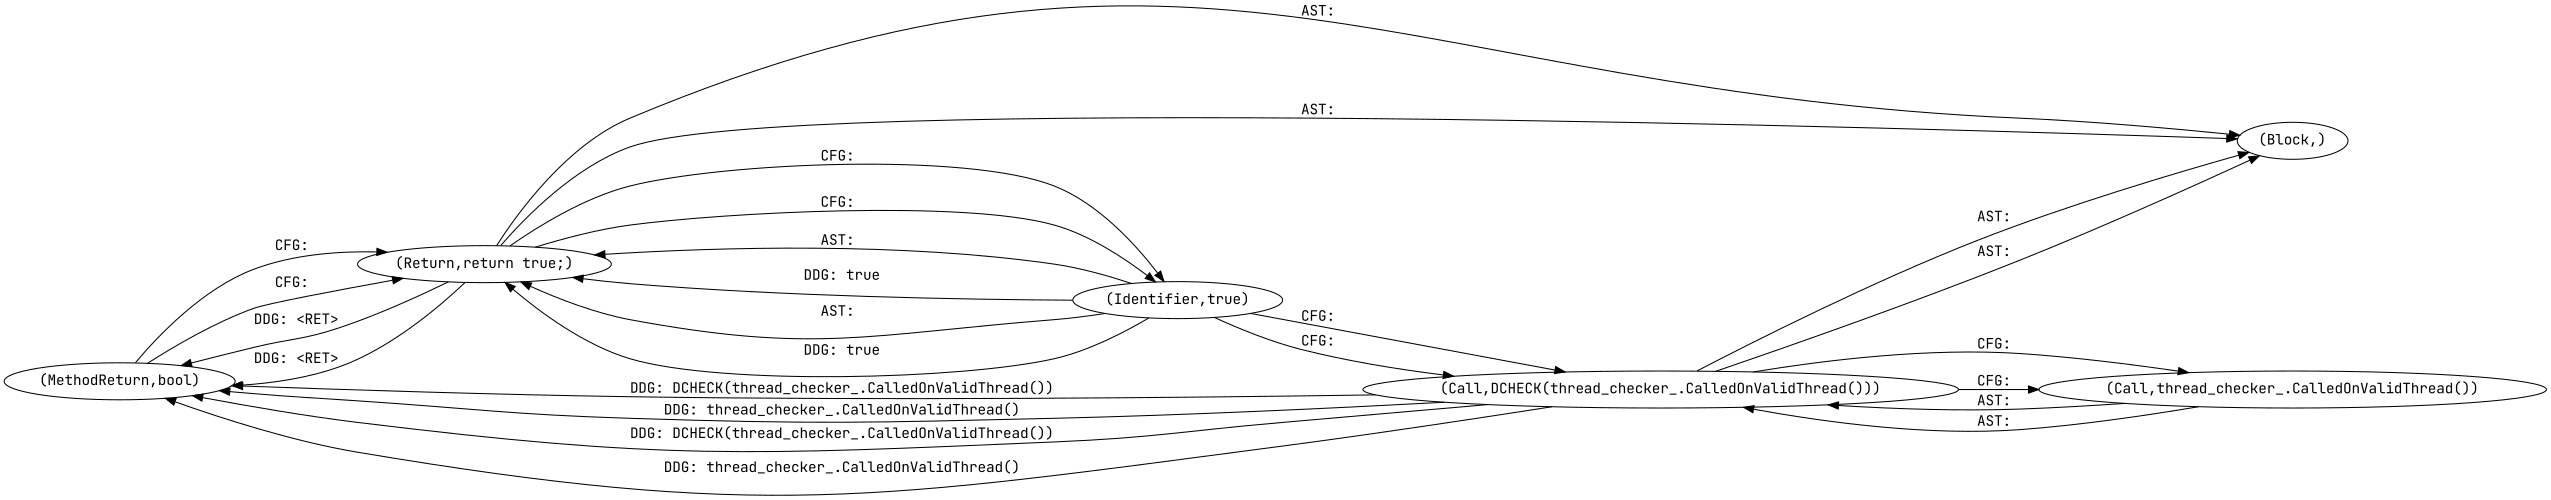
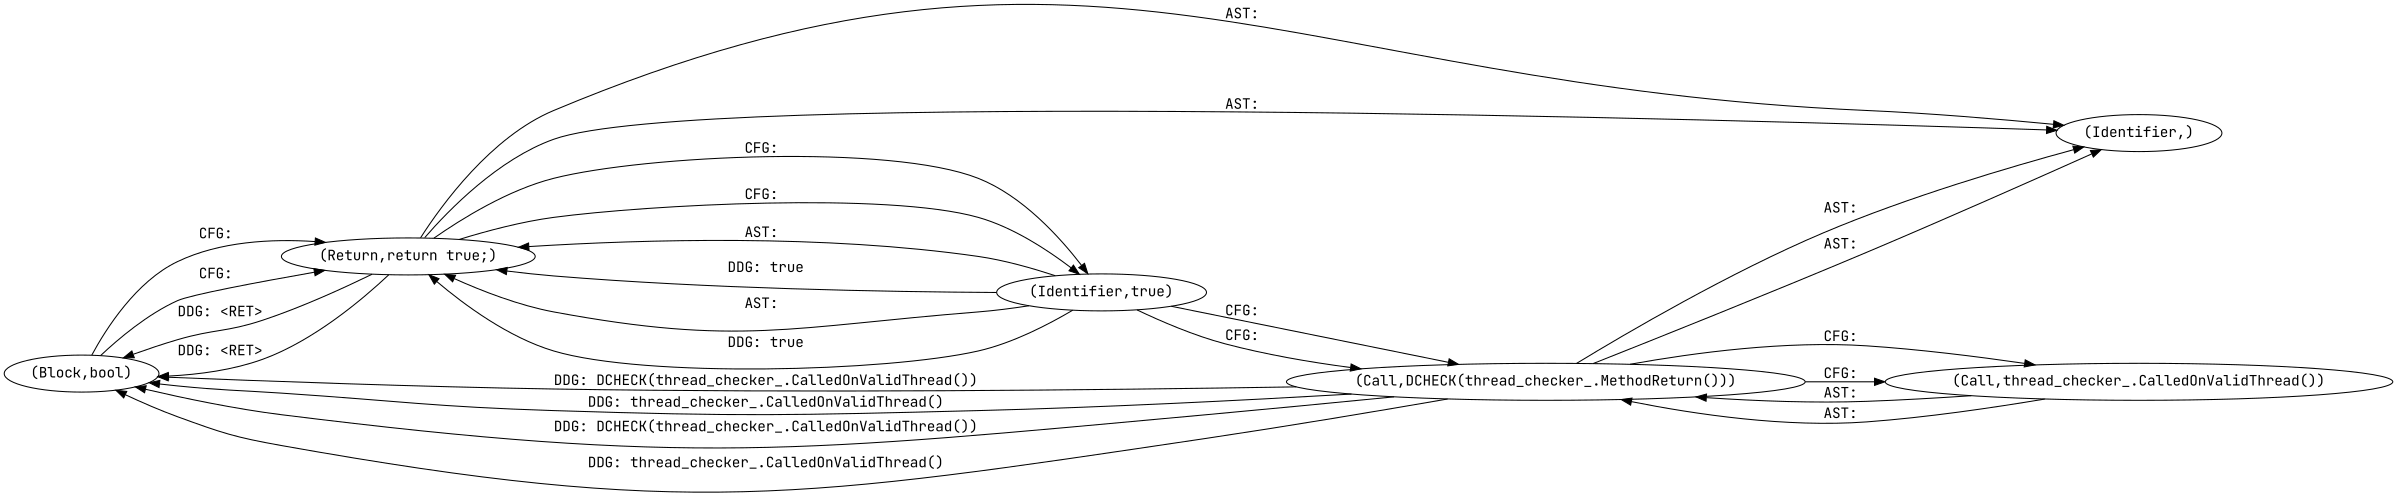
(2293, 141) -> (2139, 133)
(120, 381) -> (82, 374)
(1661, 390) -> (1546, 382)
